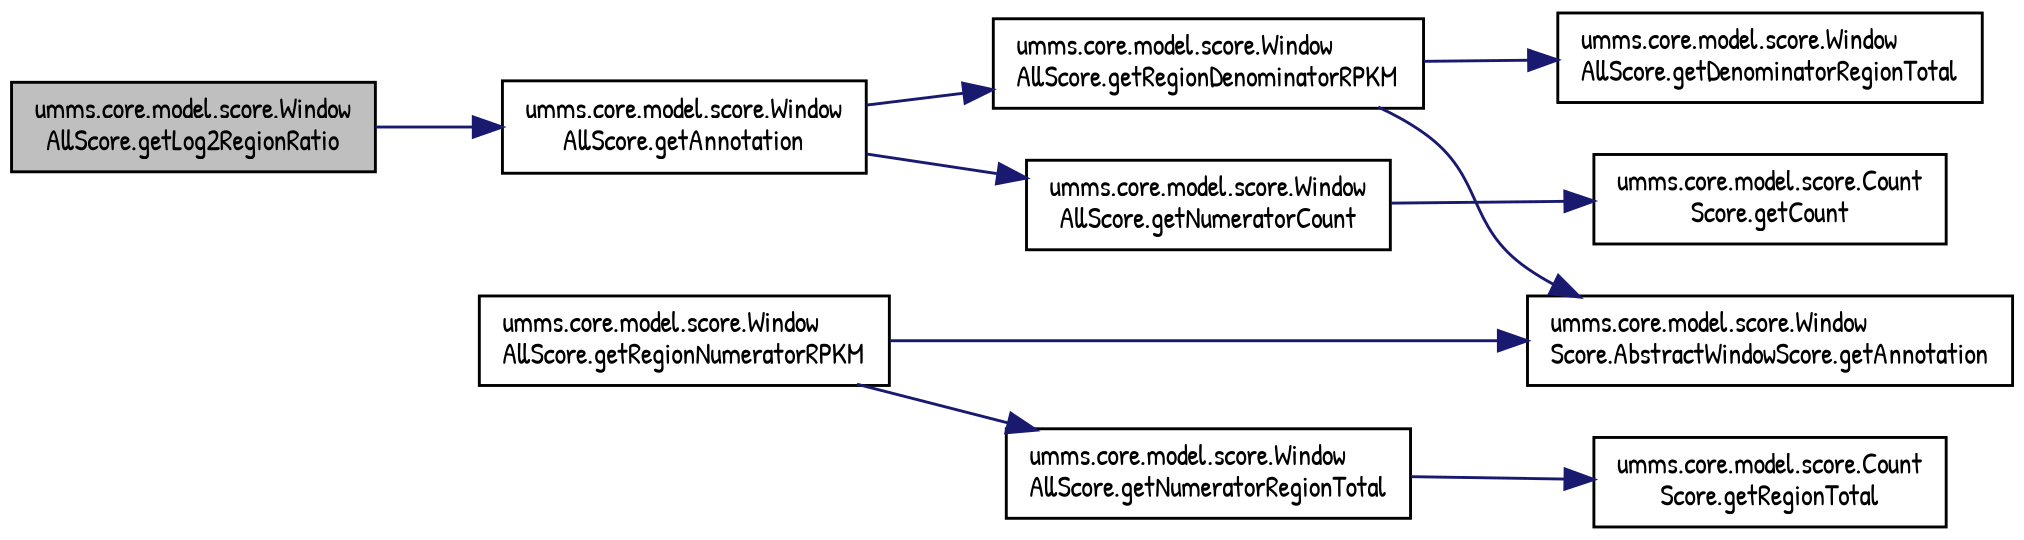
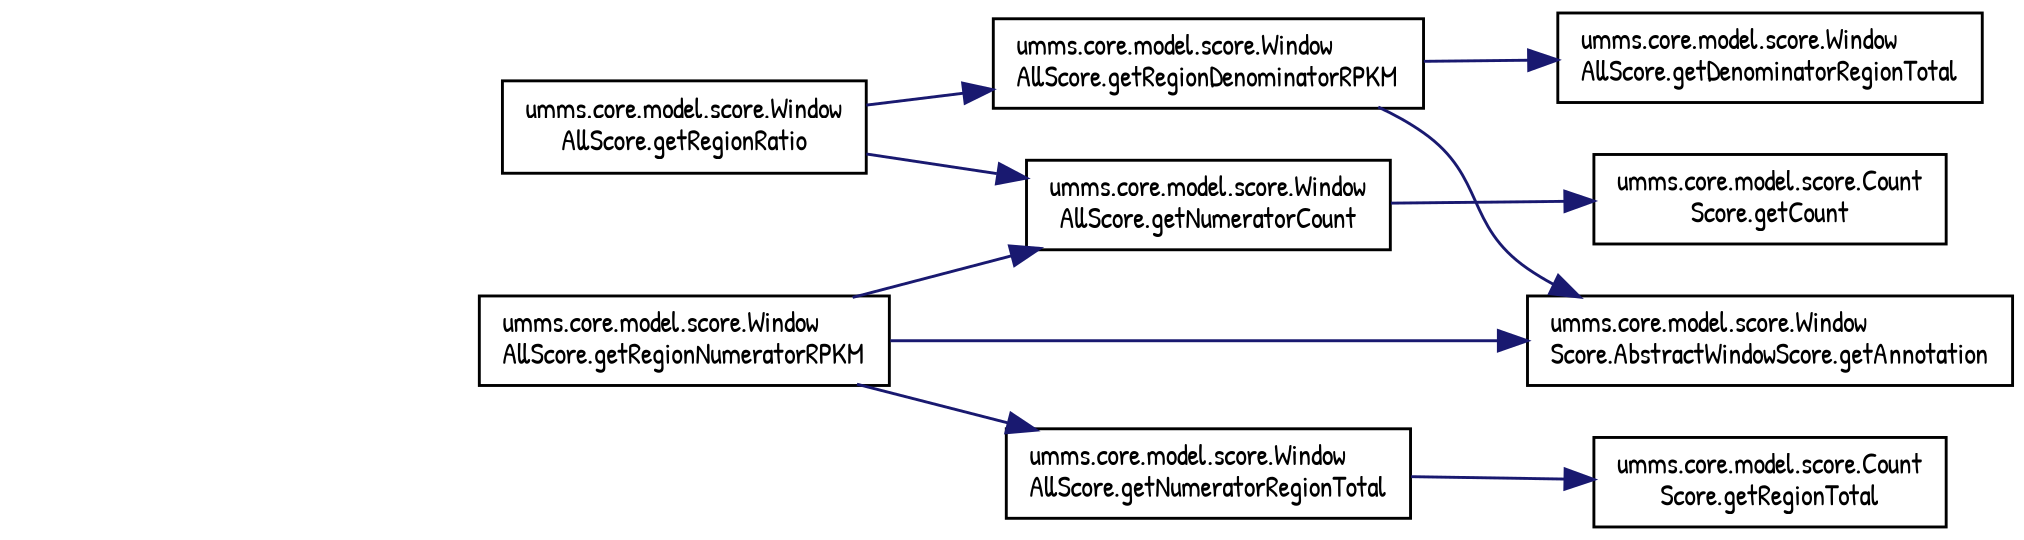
(193, 127) -> none
(684, 127) -> (684, 127)
none -> (932, 277)
